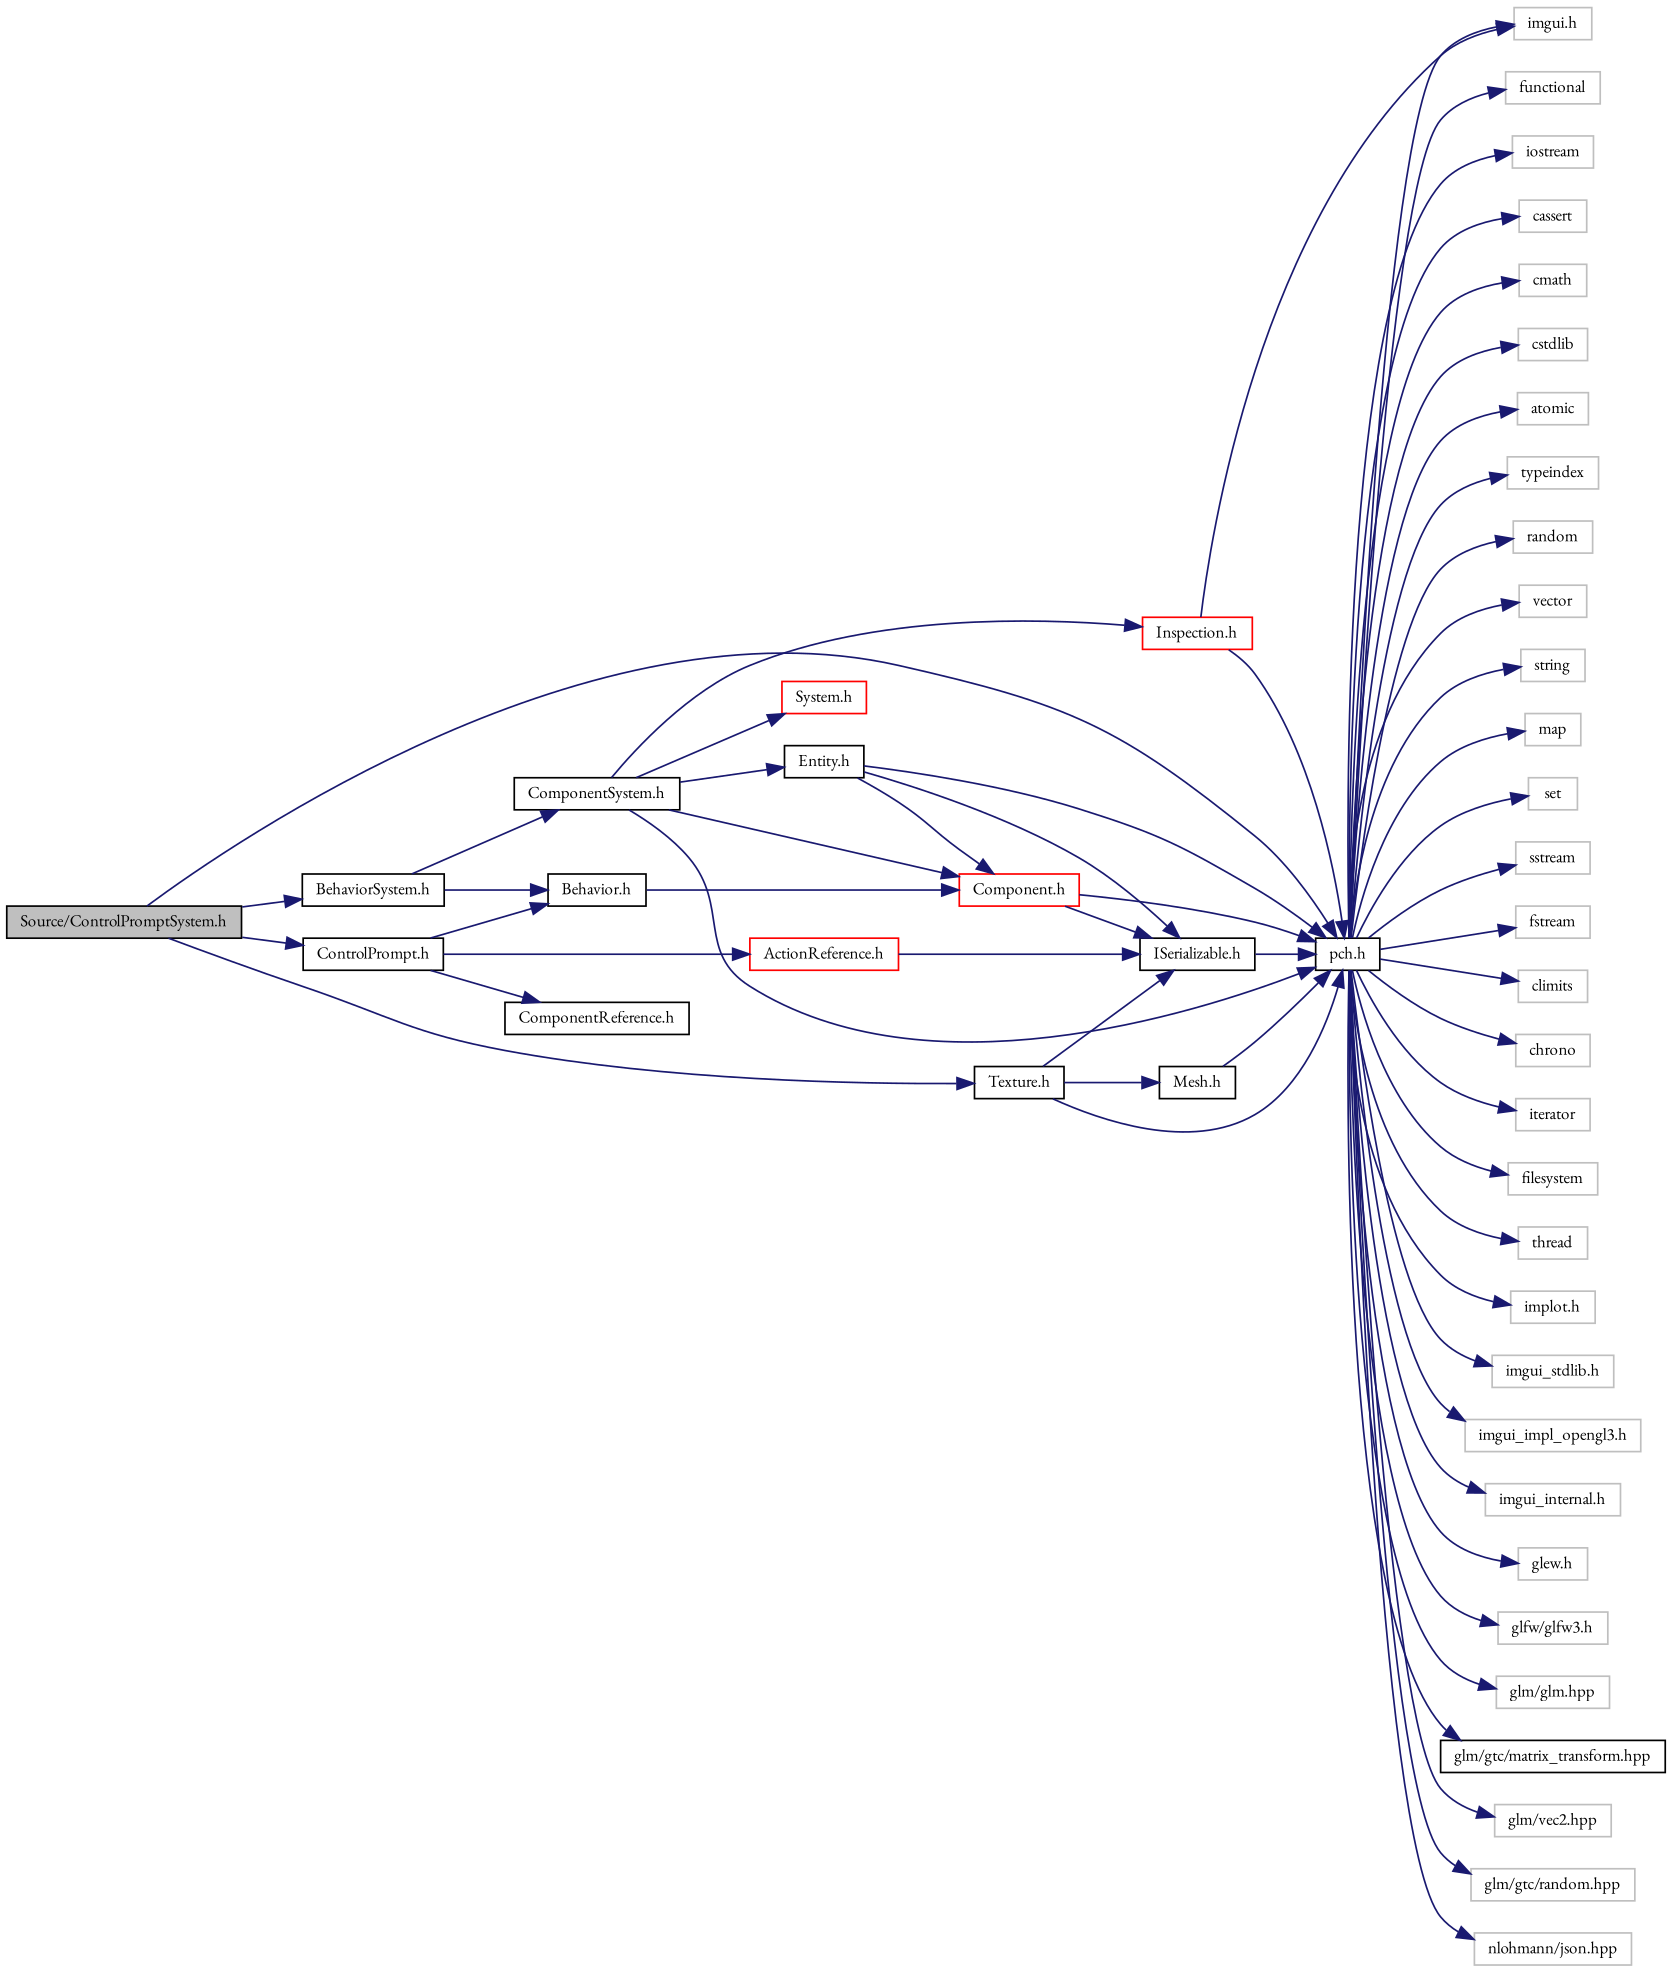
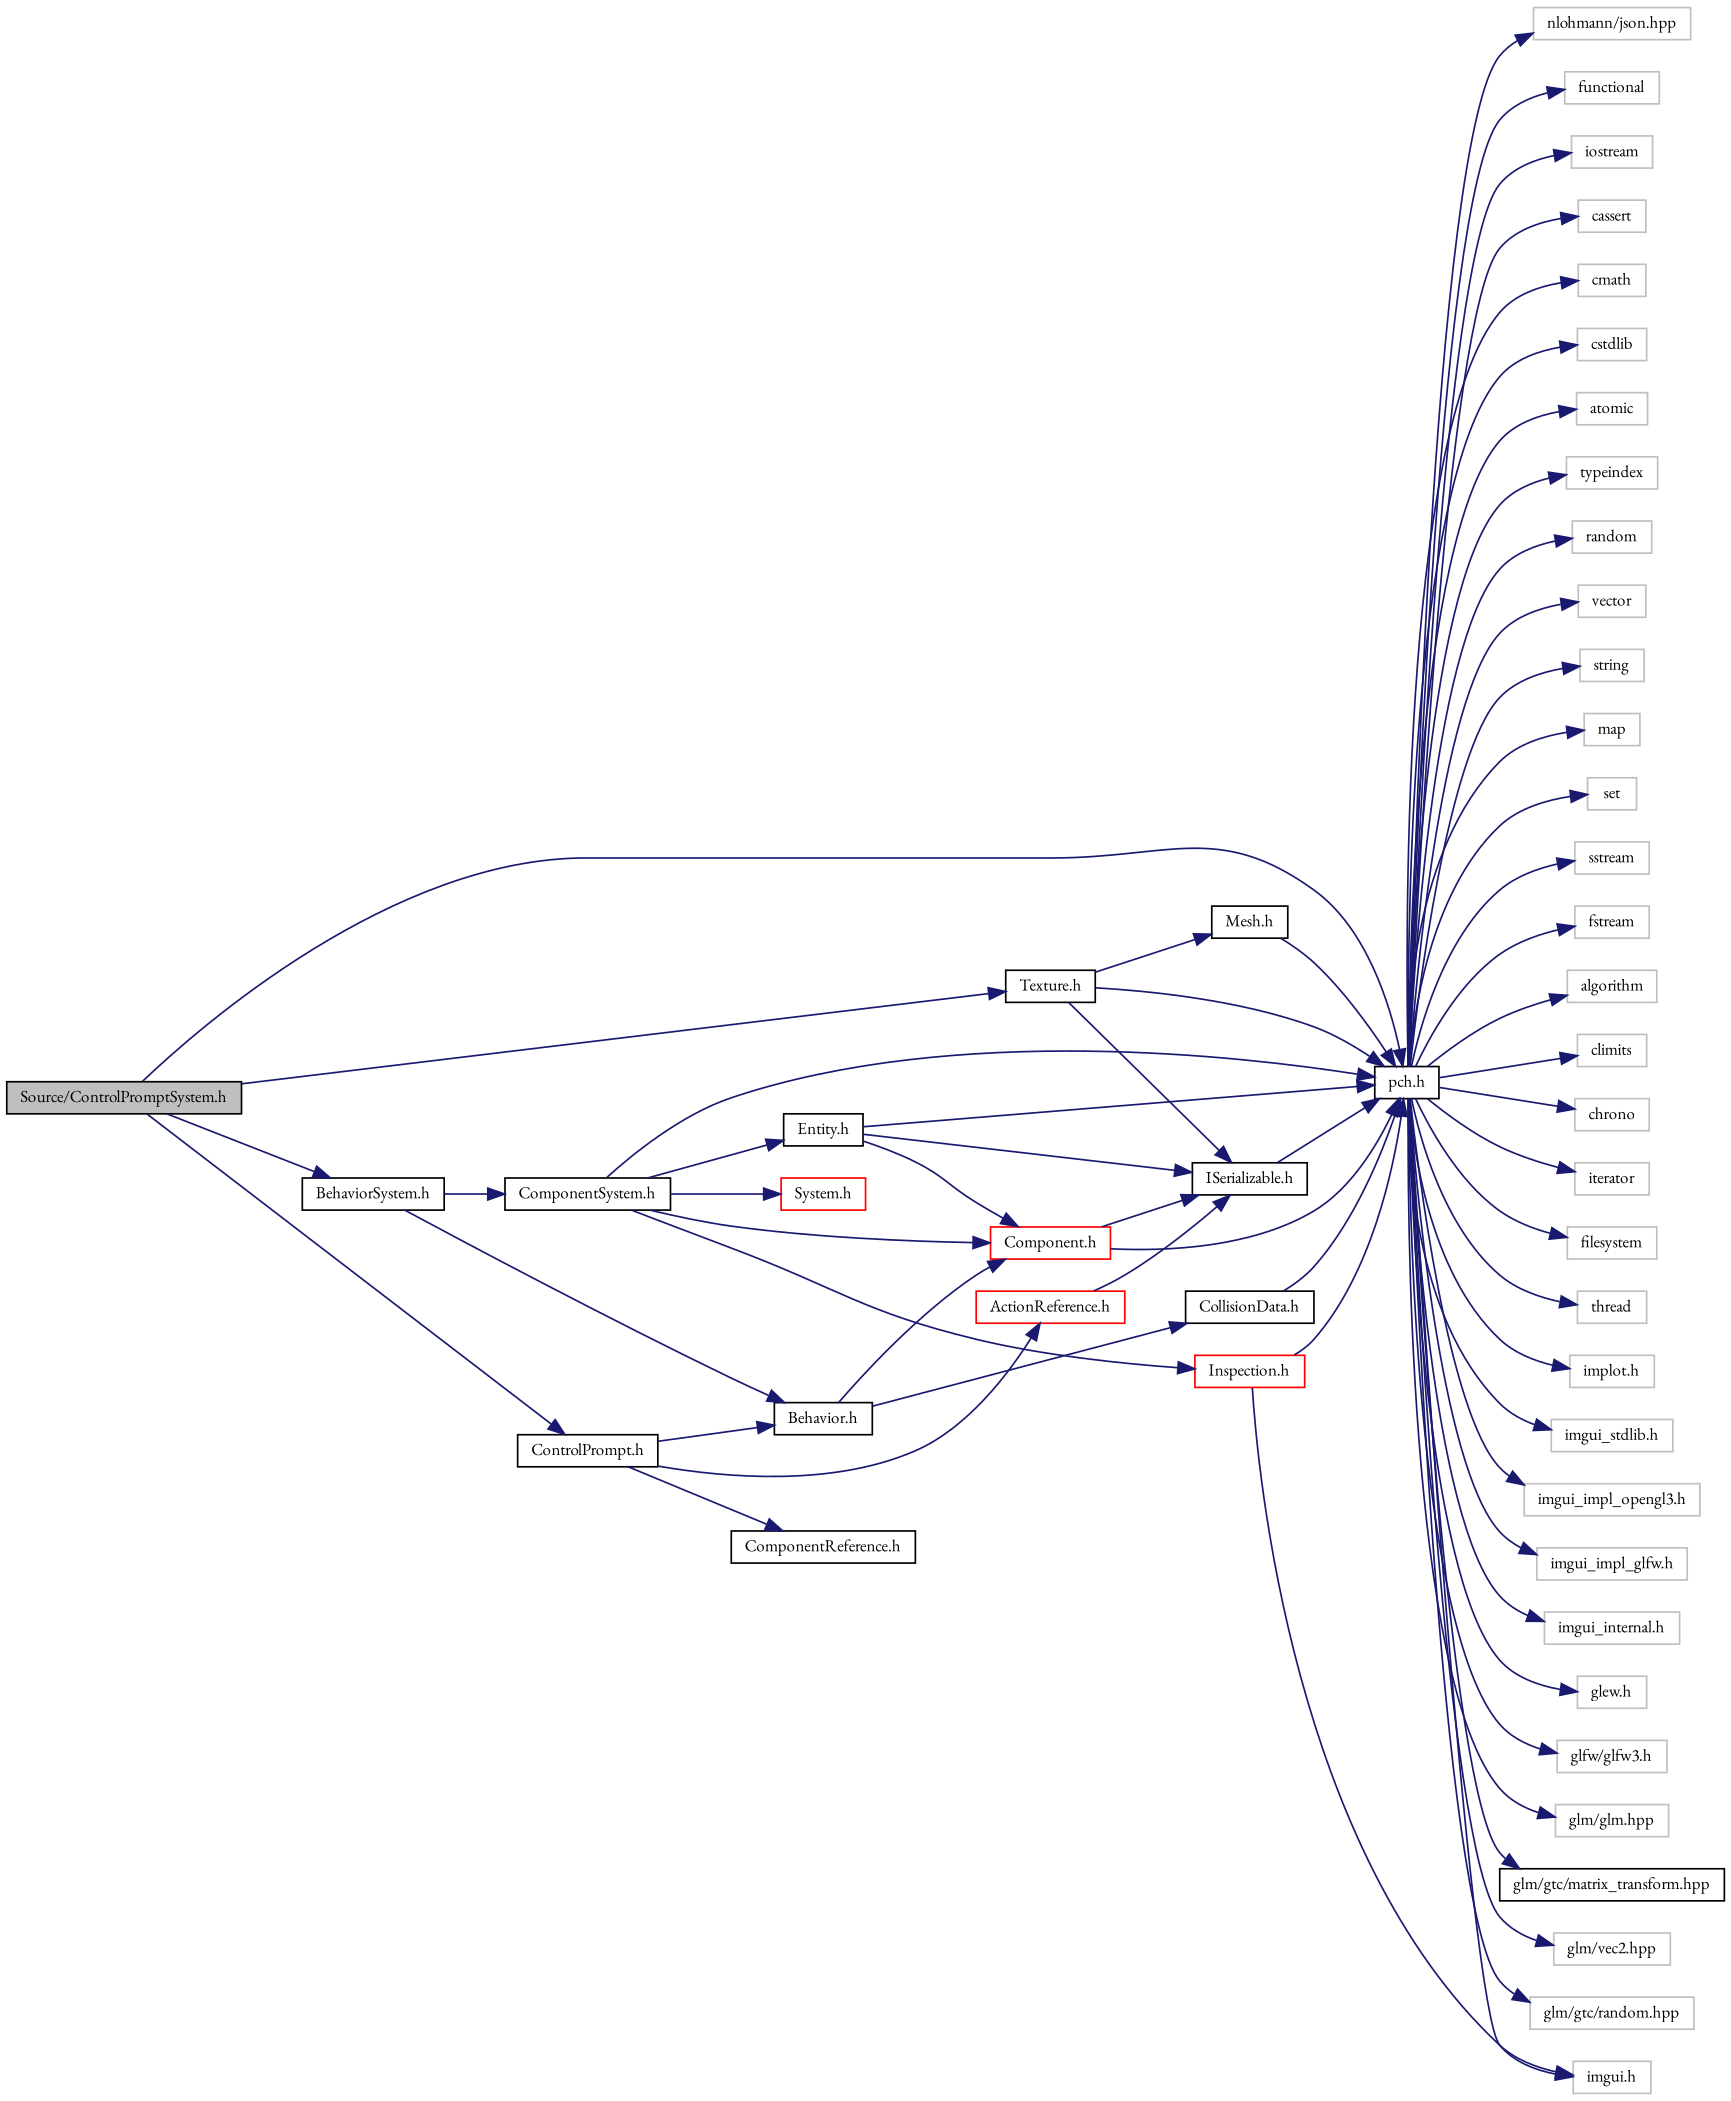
none -> (1612, 986)
none -> (1250, 1307)
none -> (1612, 1564)
